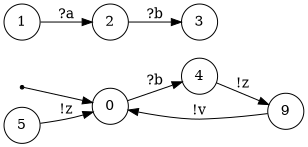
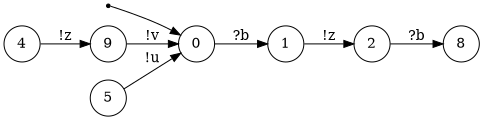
(66, 15) -> (329, 36)
(200, 22) -> (461, 44)
(150, 93) -> (236, 44)
(66, 110) -> (152, 58)
